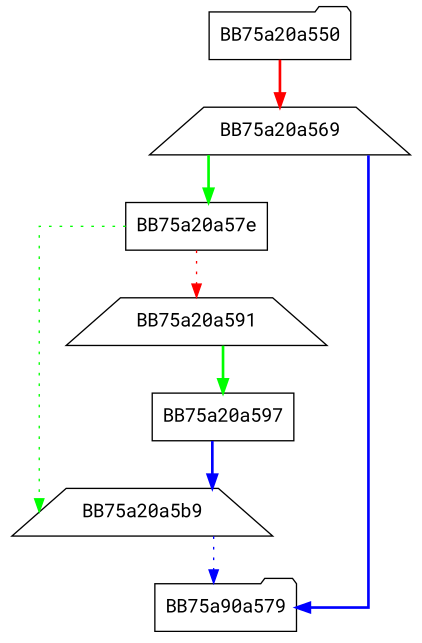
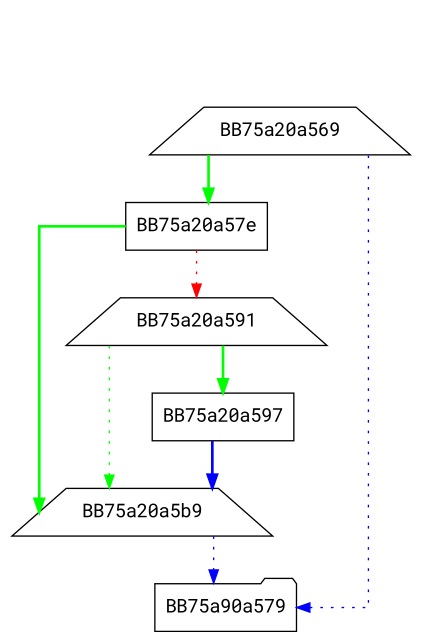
(280, 36) -> none
(39, 319) -> (39, 319)
none -> (109, 410)
(368, 411) -> (368, 411)
